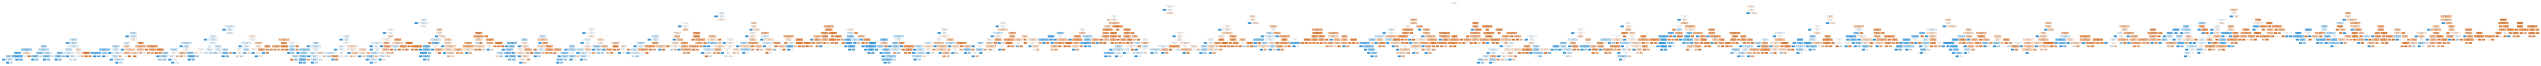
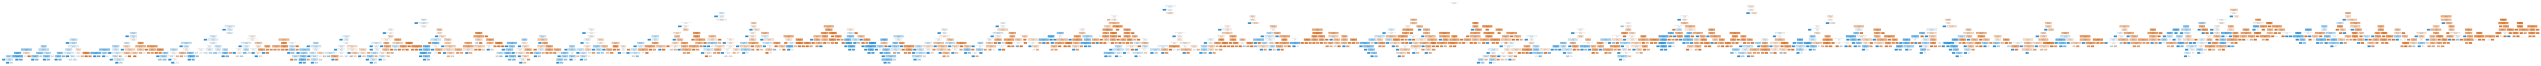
(1622, 26) -> (1622, 26)
